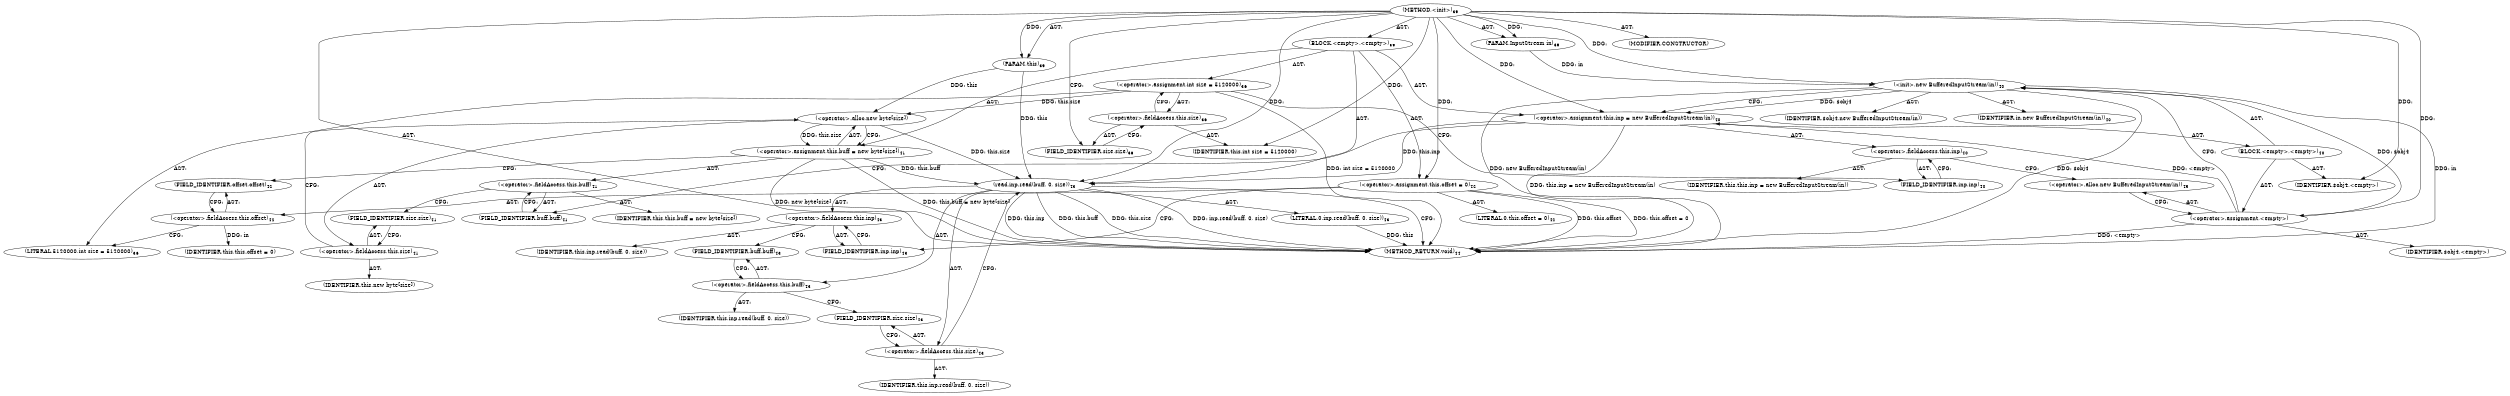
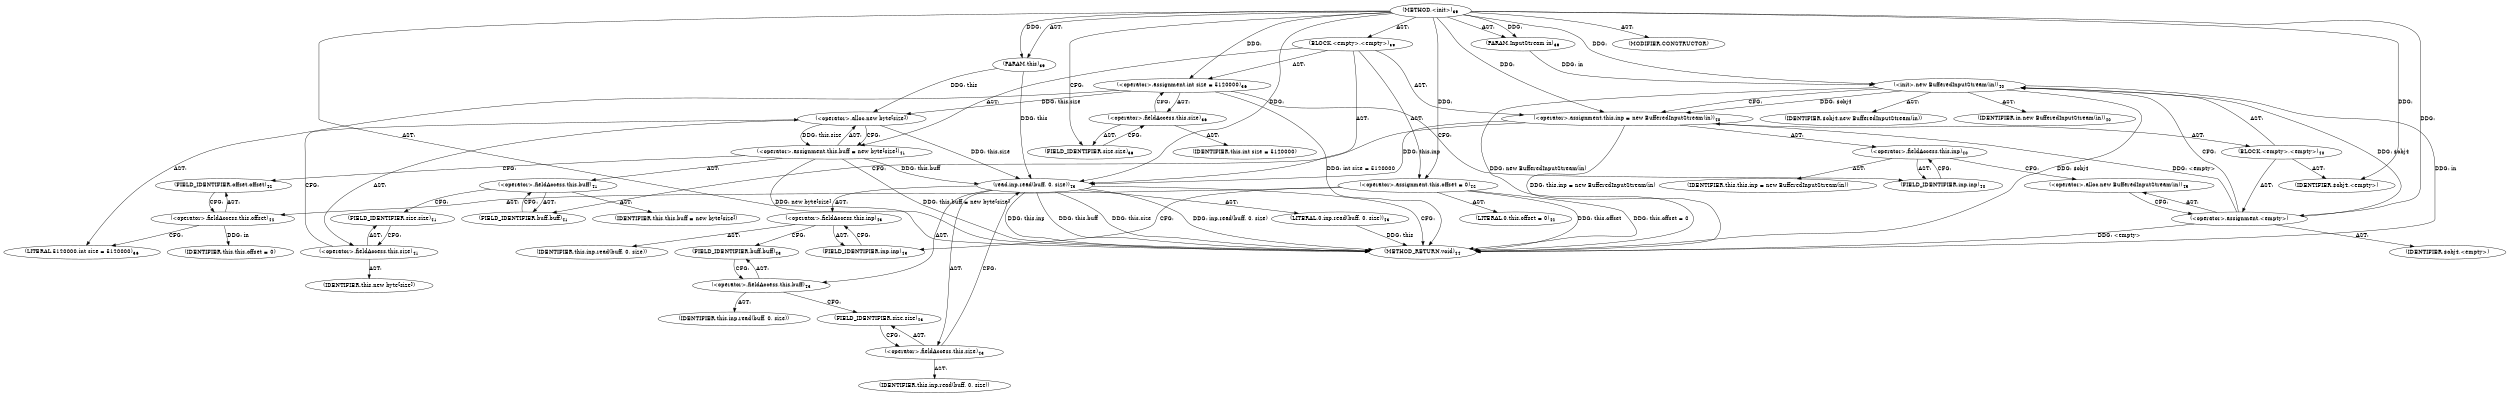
(1363, 97) -> (1284, 22)
